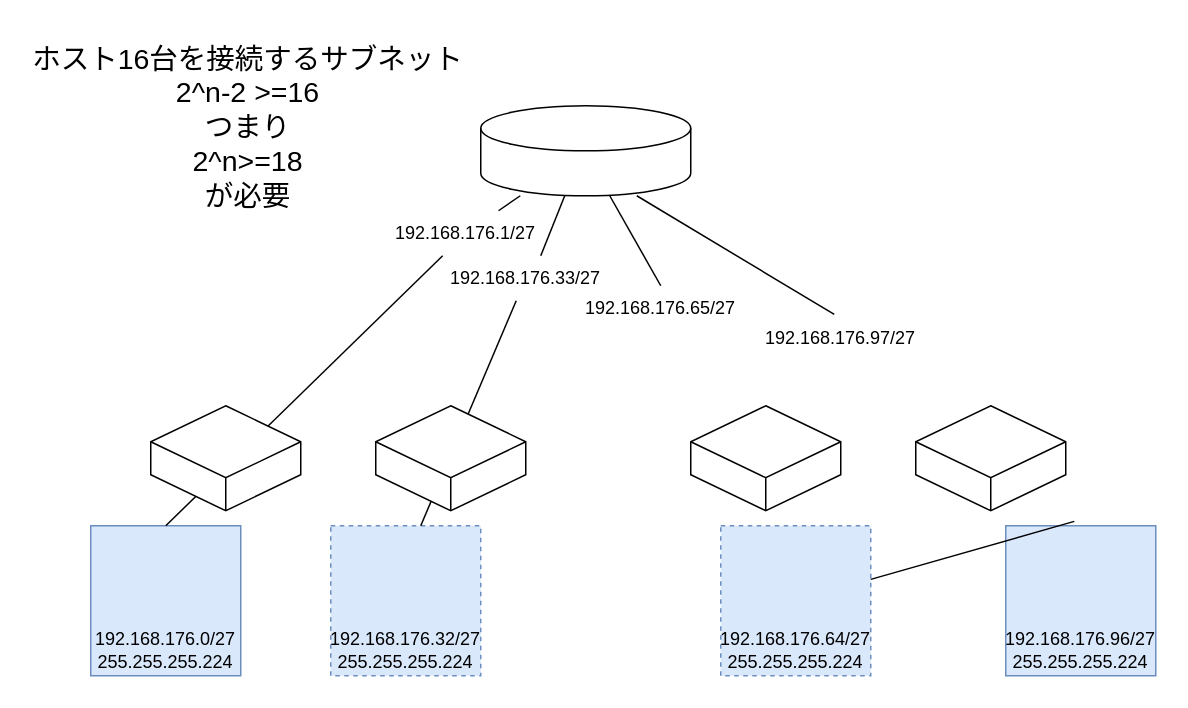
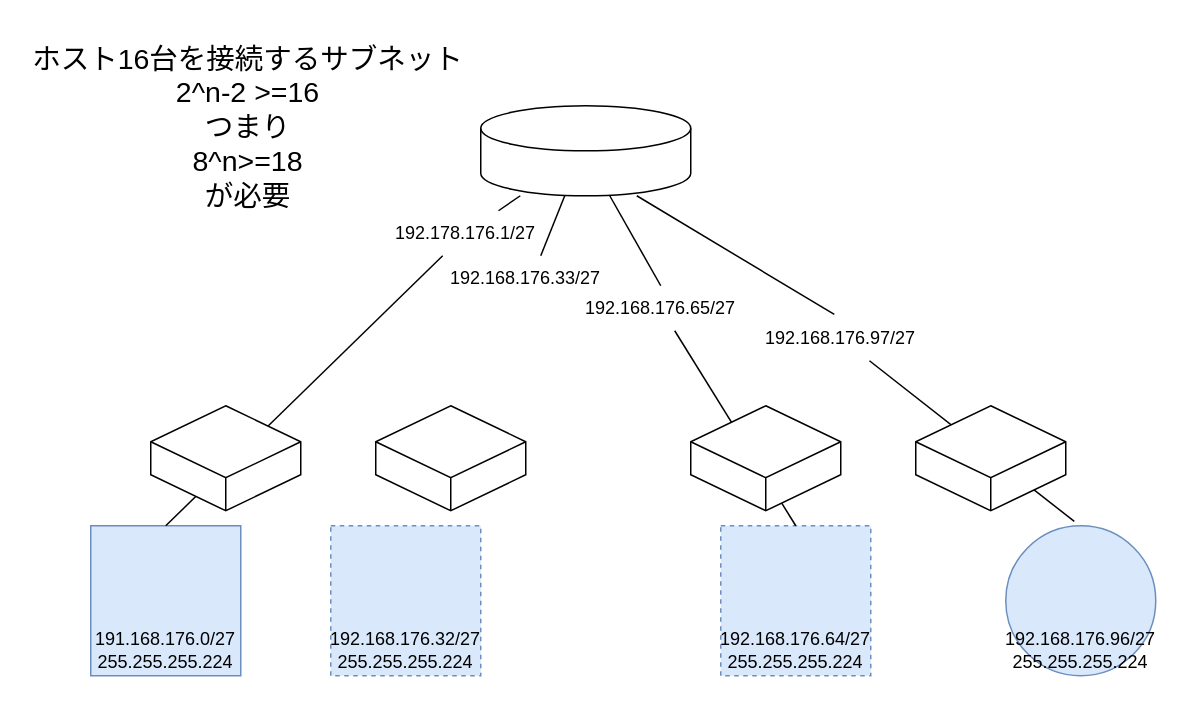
(248, 128) -> (248, 128)
(466, 233) -> (466, 233)
(492, 358) -> none
none -> (703, 377)
(973, 550) -> (910, 393)
(1081, 601) -> (1081, 601)
(166, 639) -> (166, 639)
